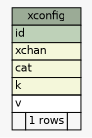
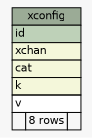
(47, 121) -> (47, 121)
